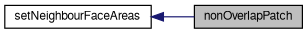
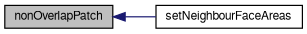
(179, 17) -> (141, 17)
